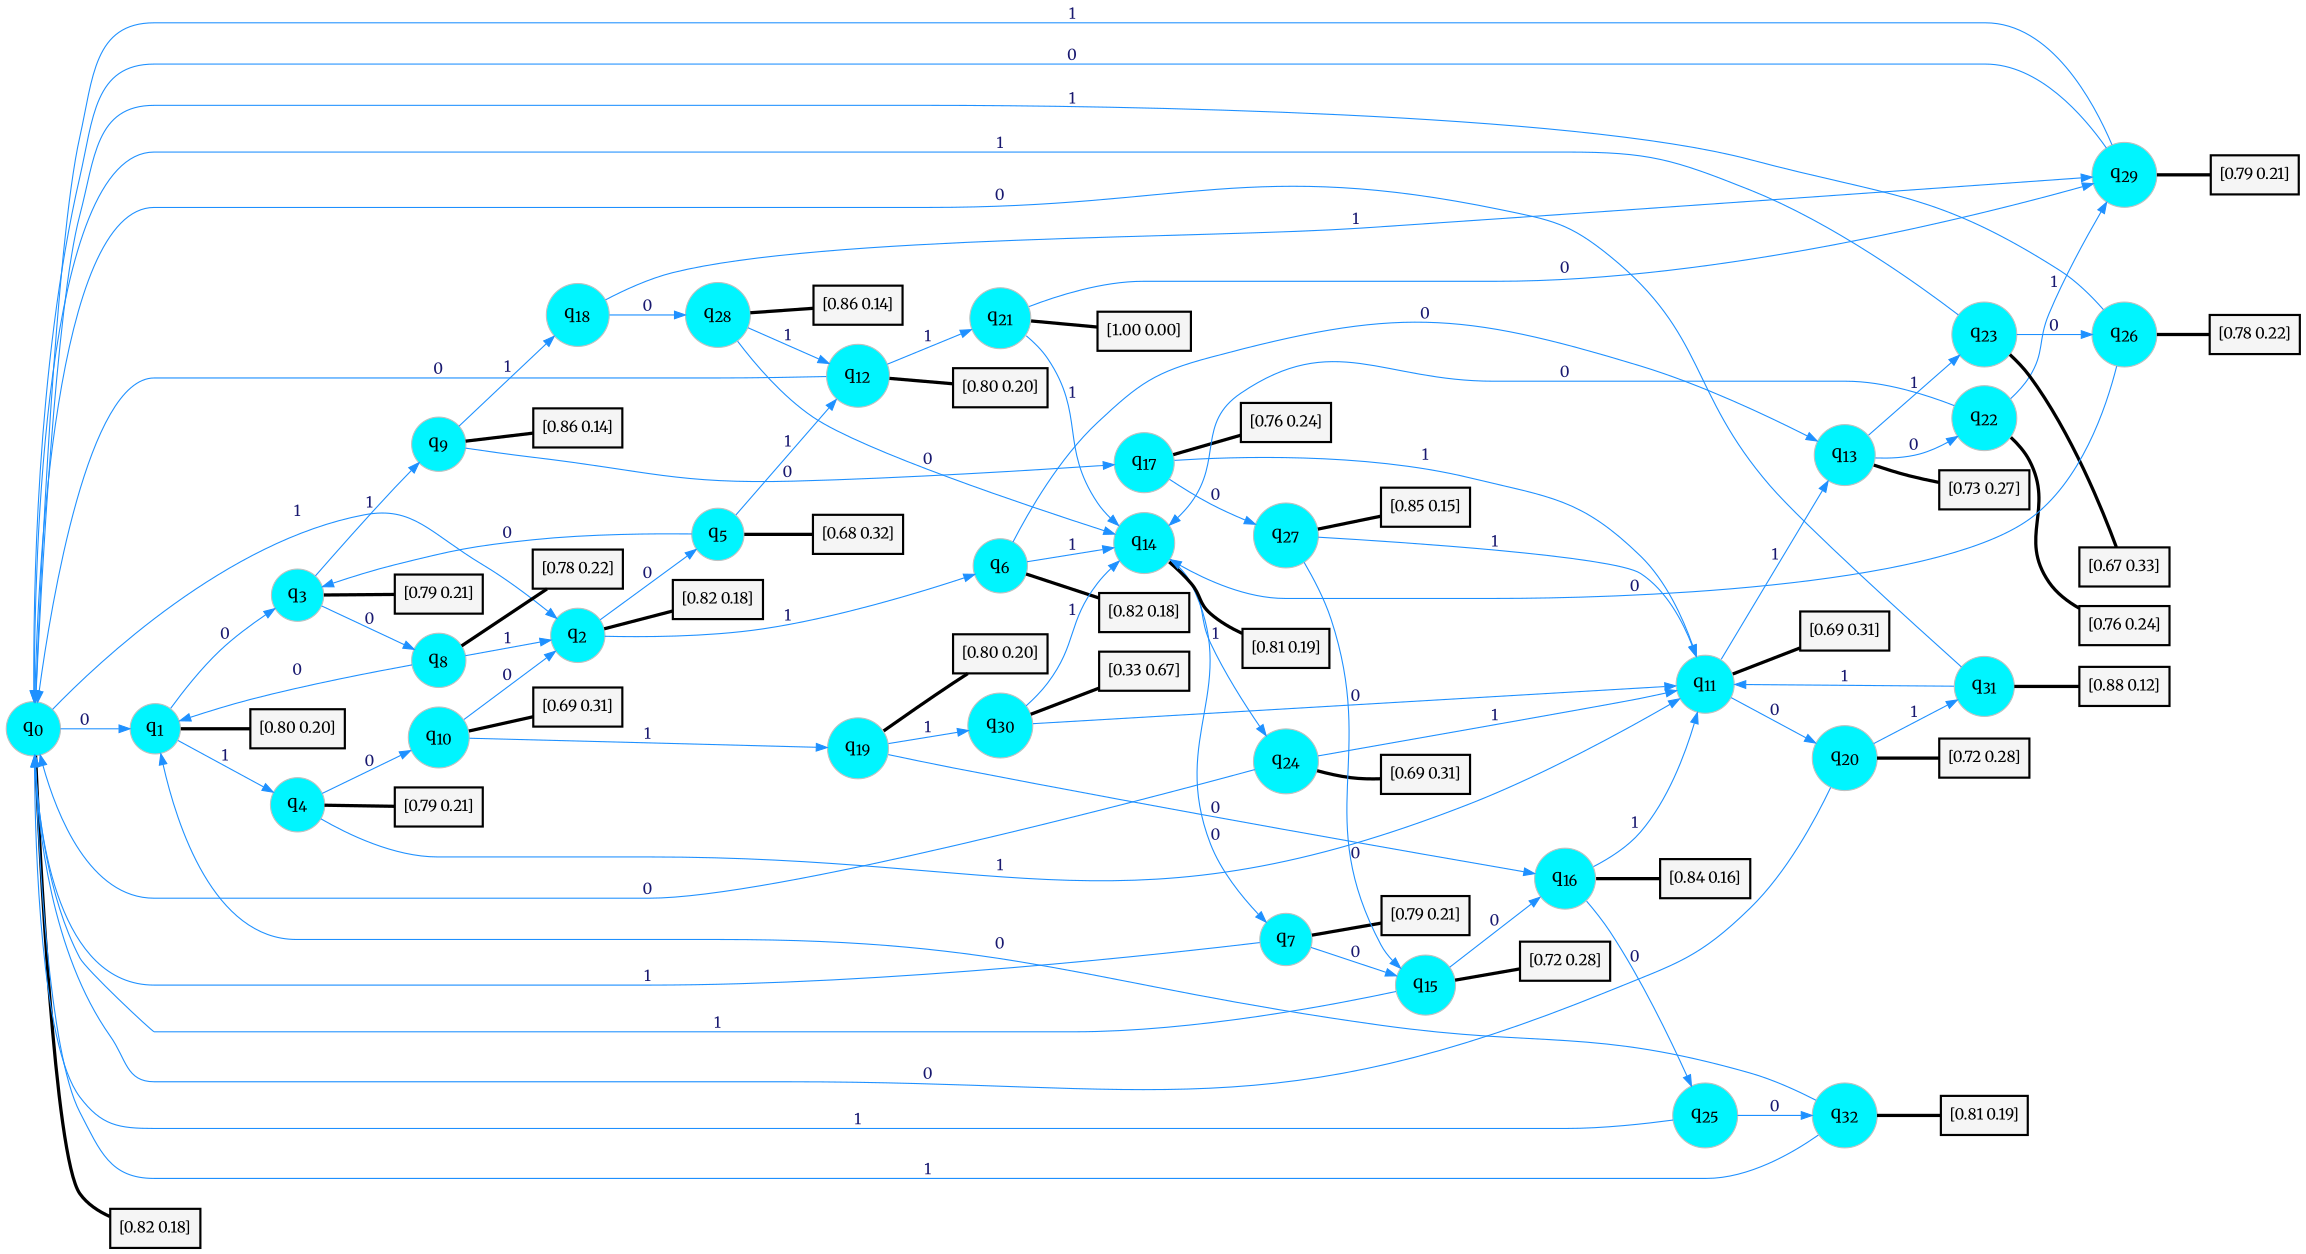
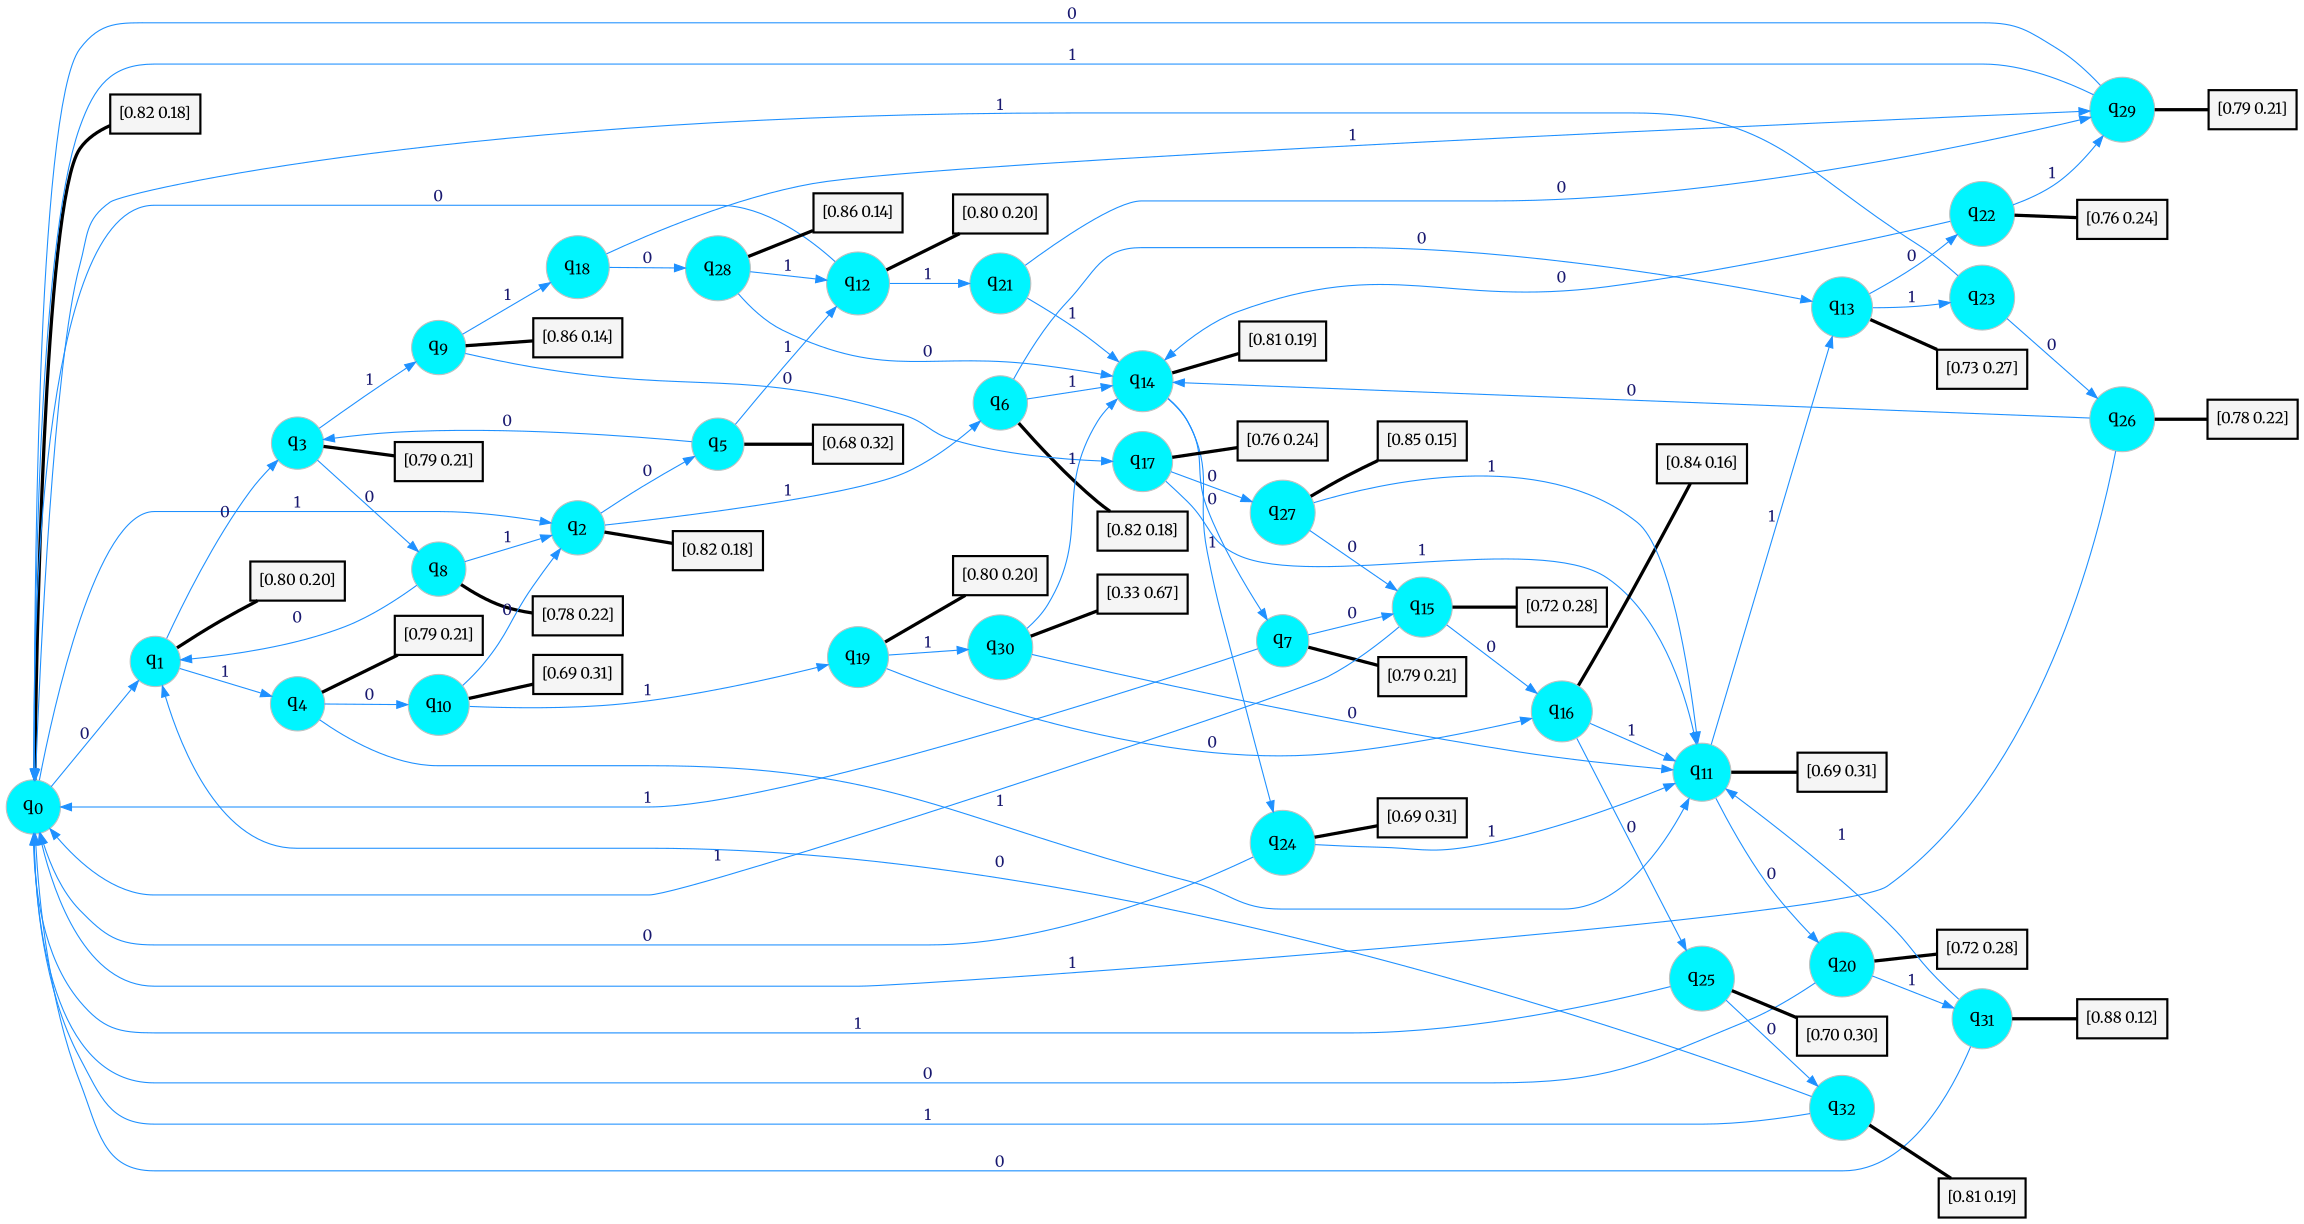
(1144, 331) -> none
(2124, 567) -> none
none -> (1842, 1036)
